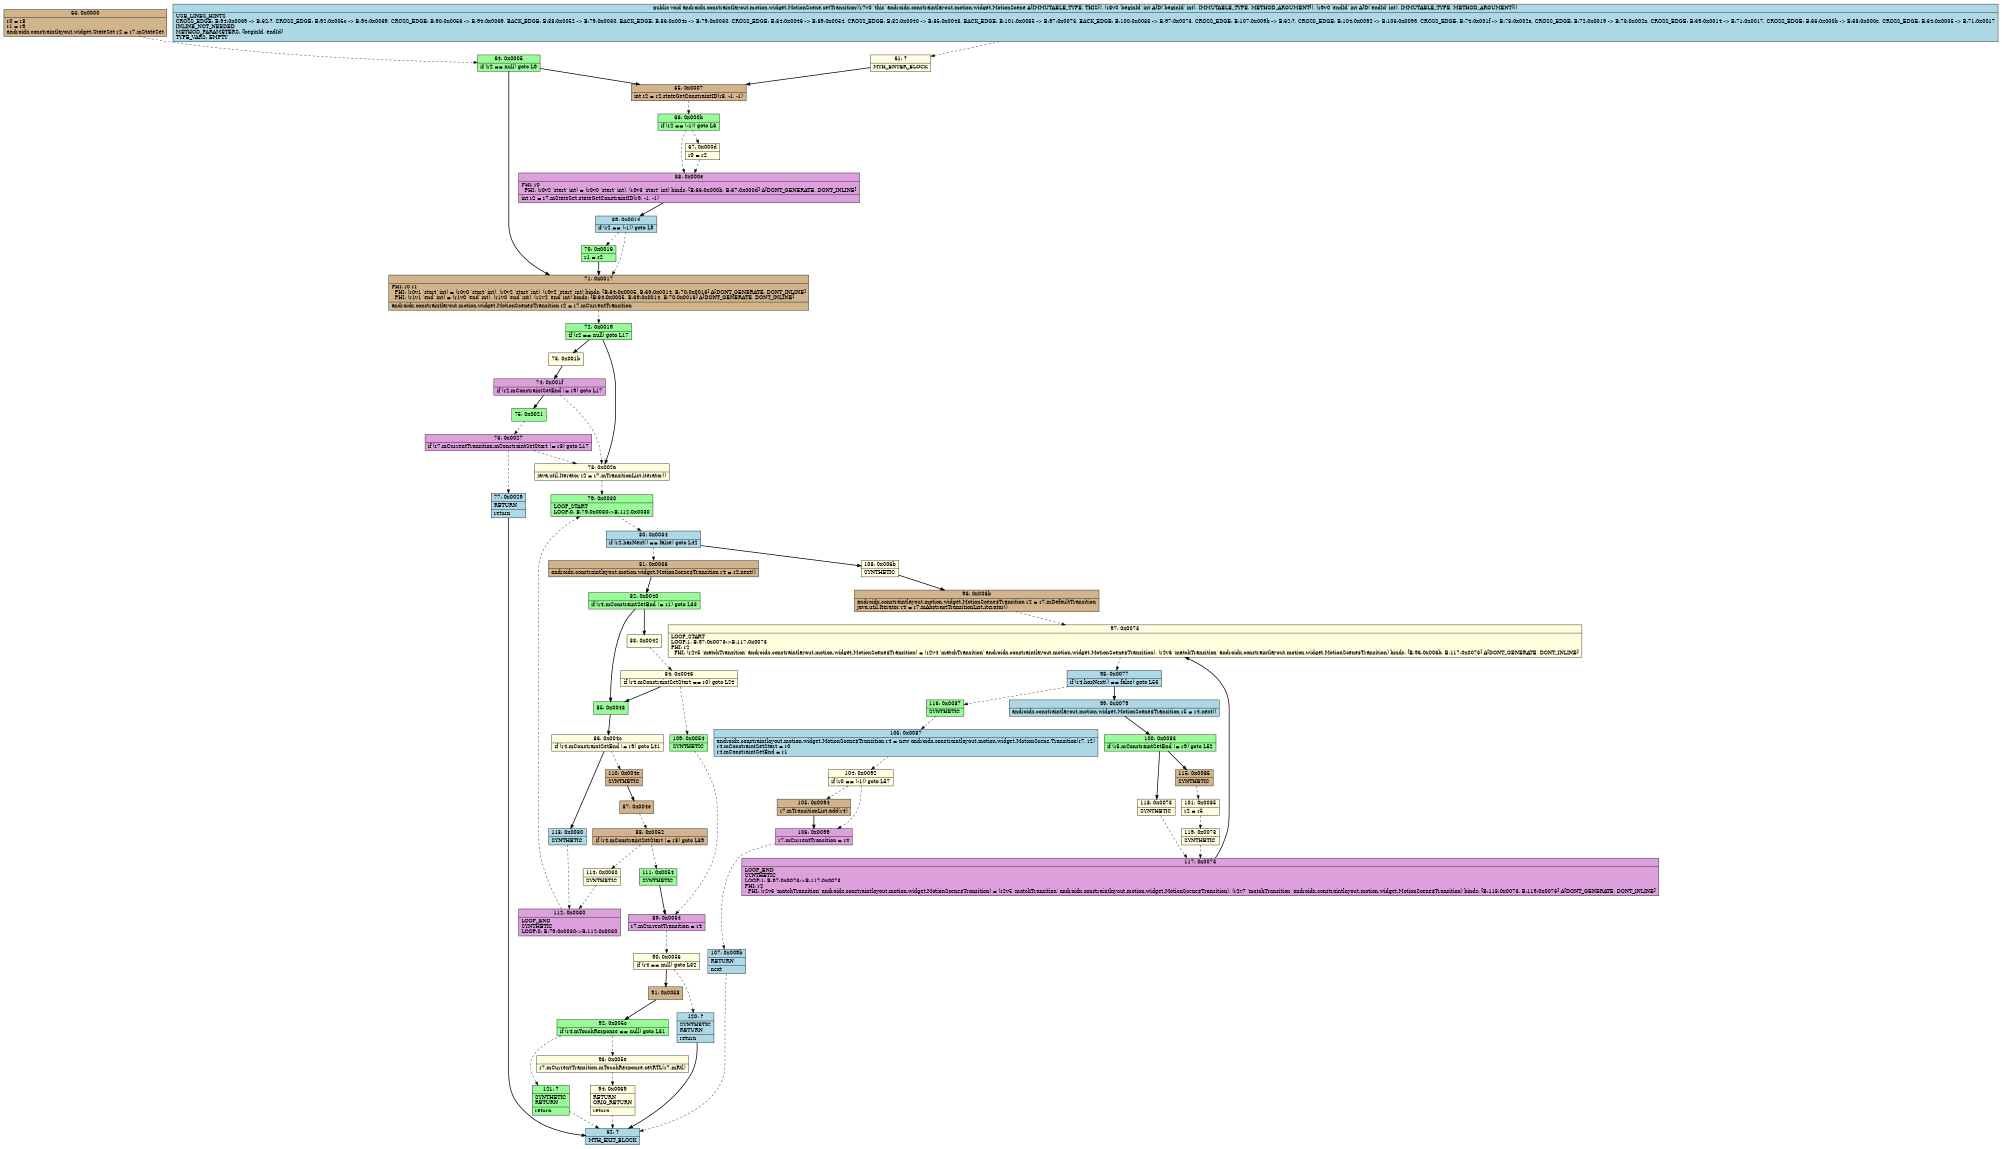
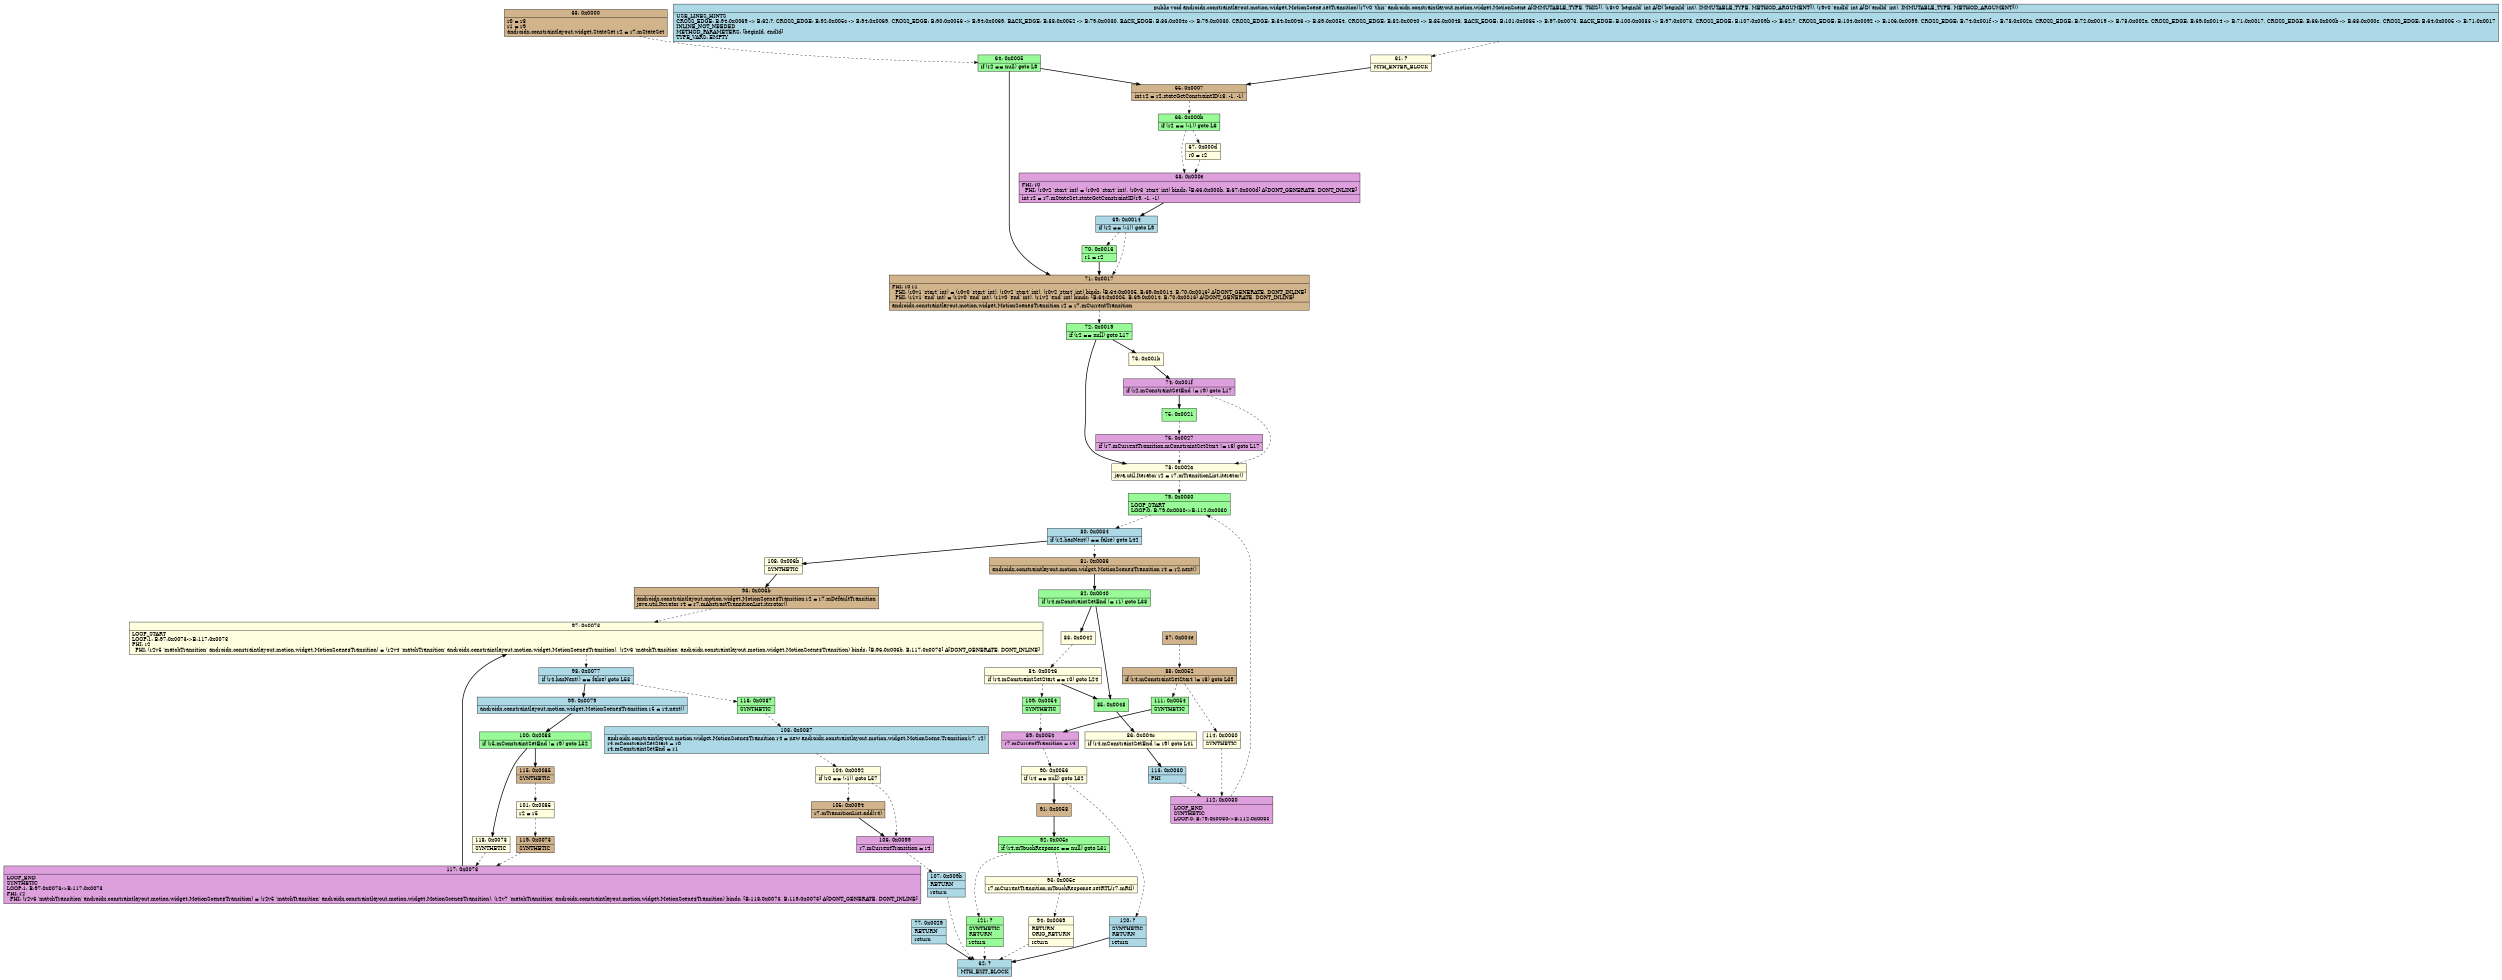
(508, 470) -> none
(624, 778) -> none
(1200, 837) -> (535, 845)
(567, 841) -> (1156, 779)
(716, 969) -> (938, 893)
